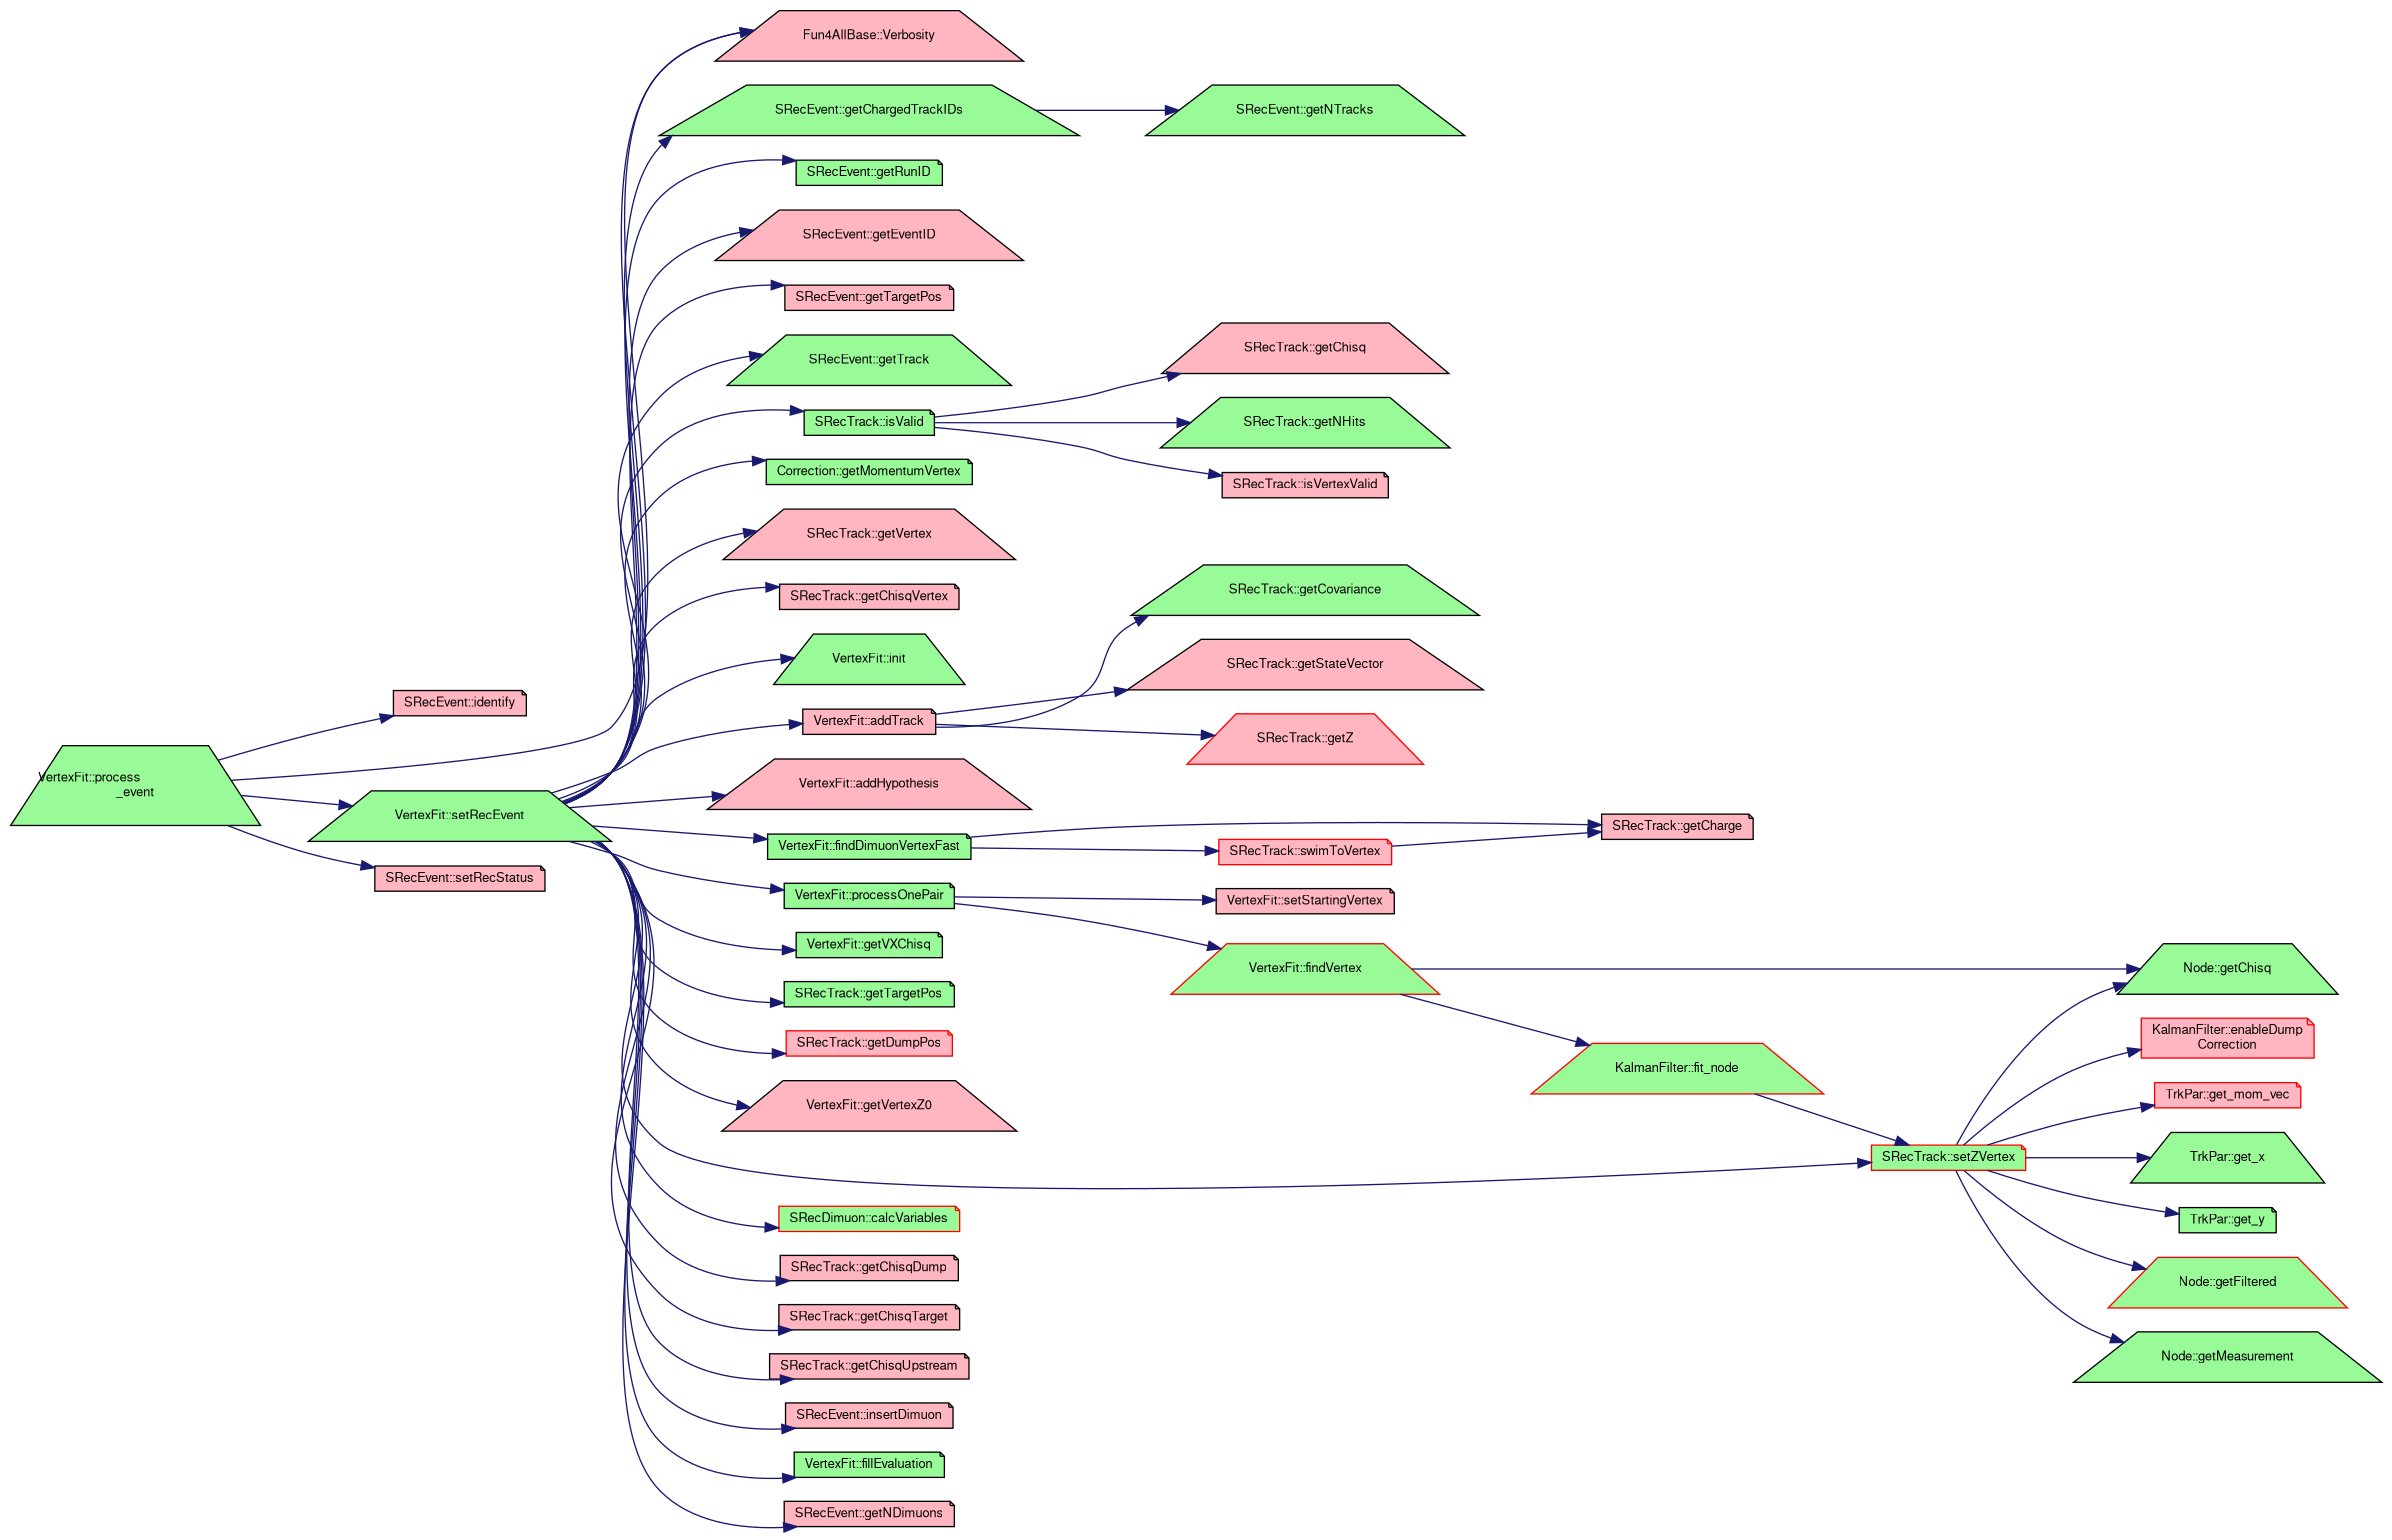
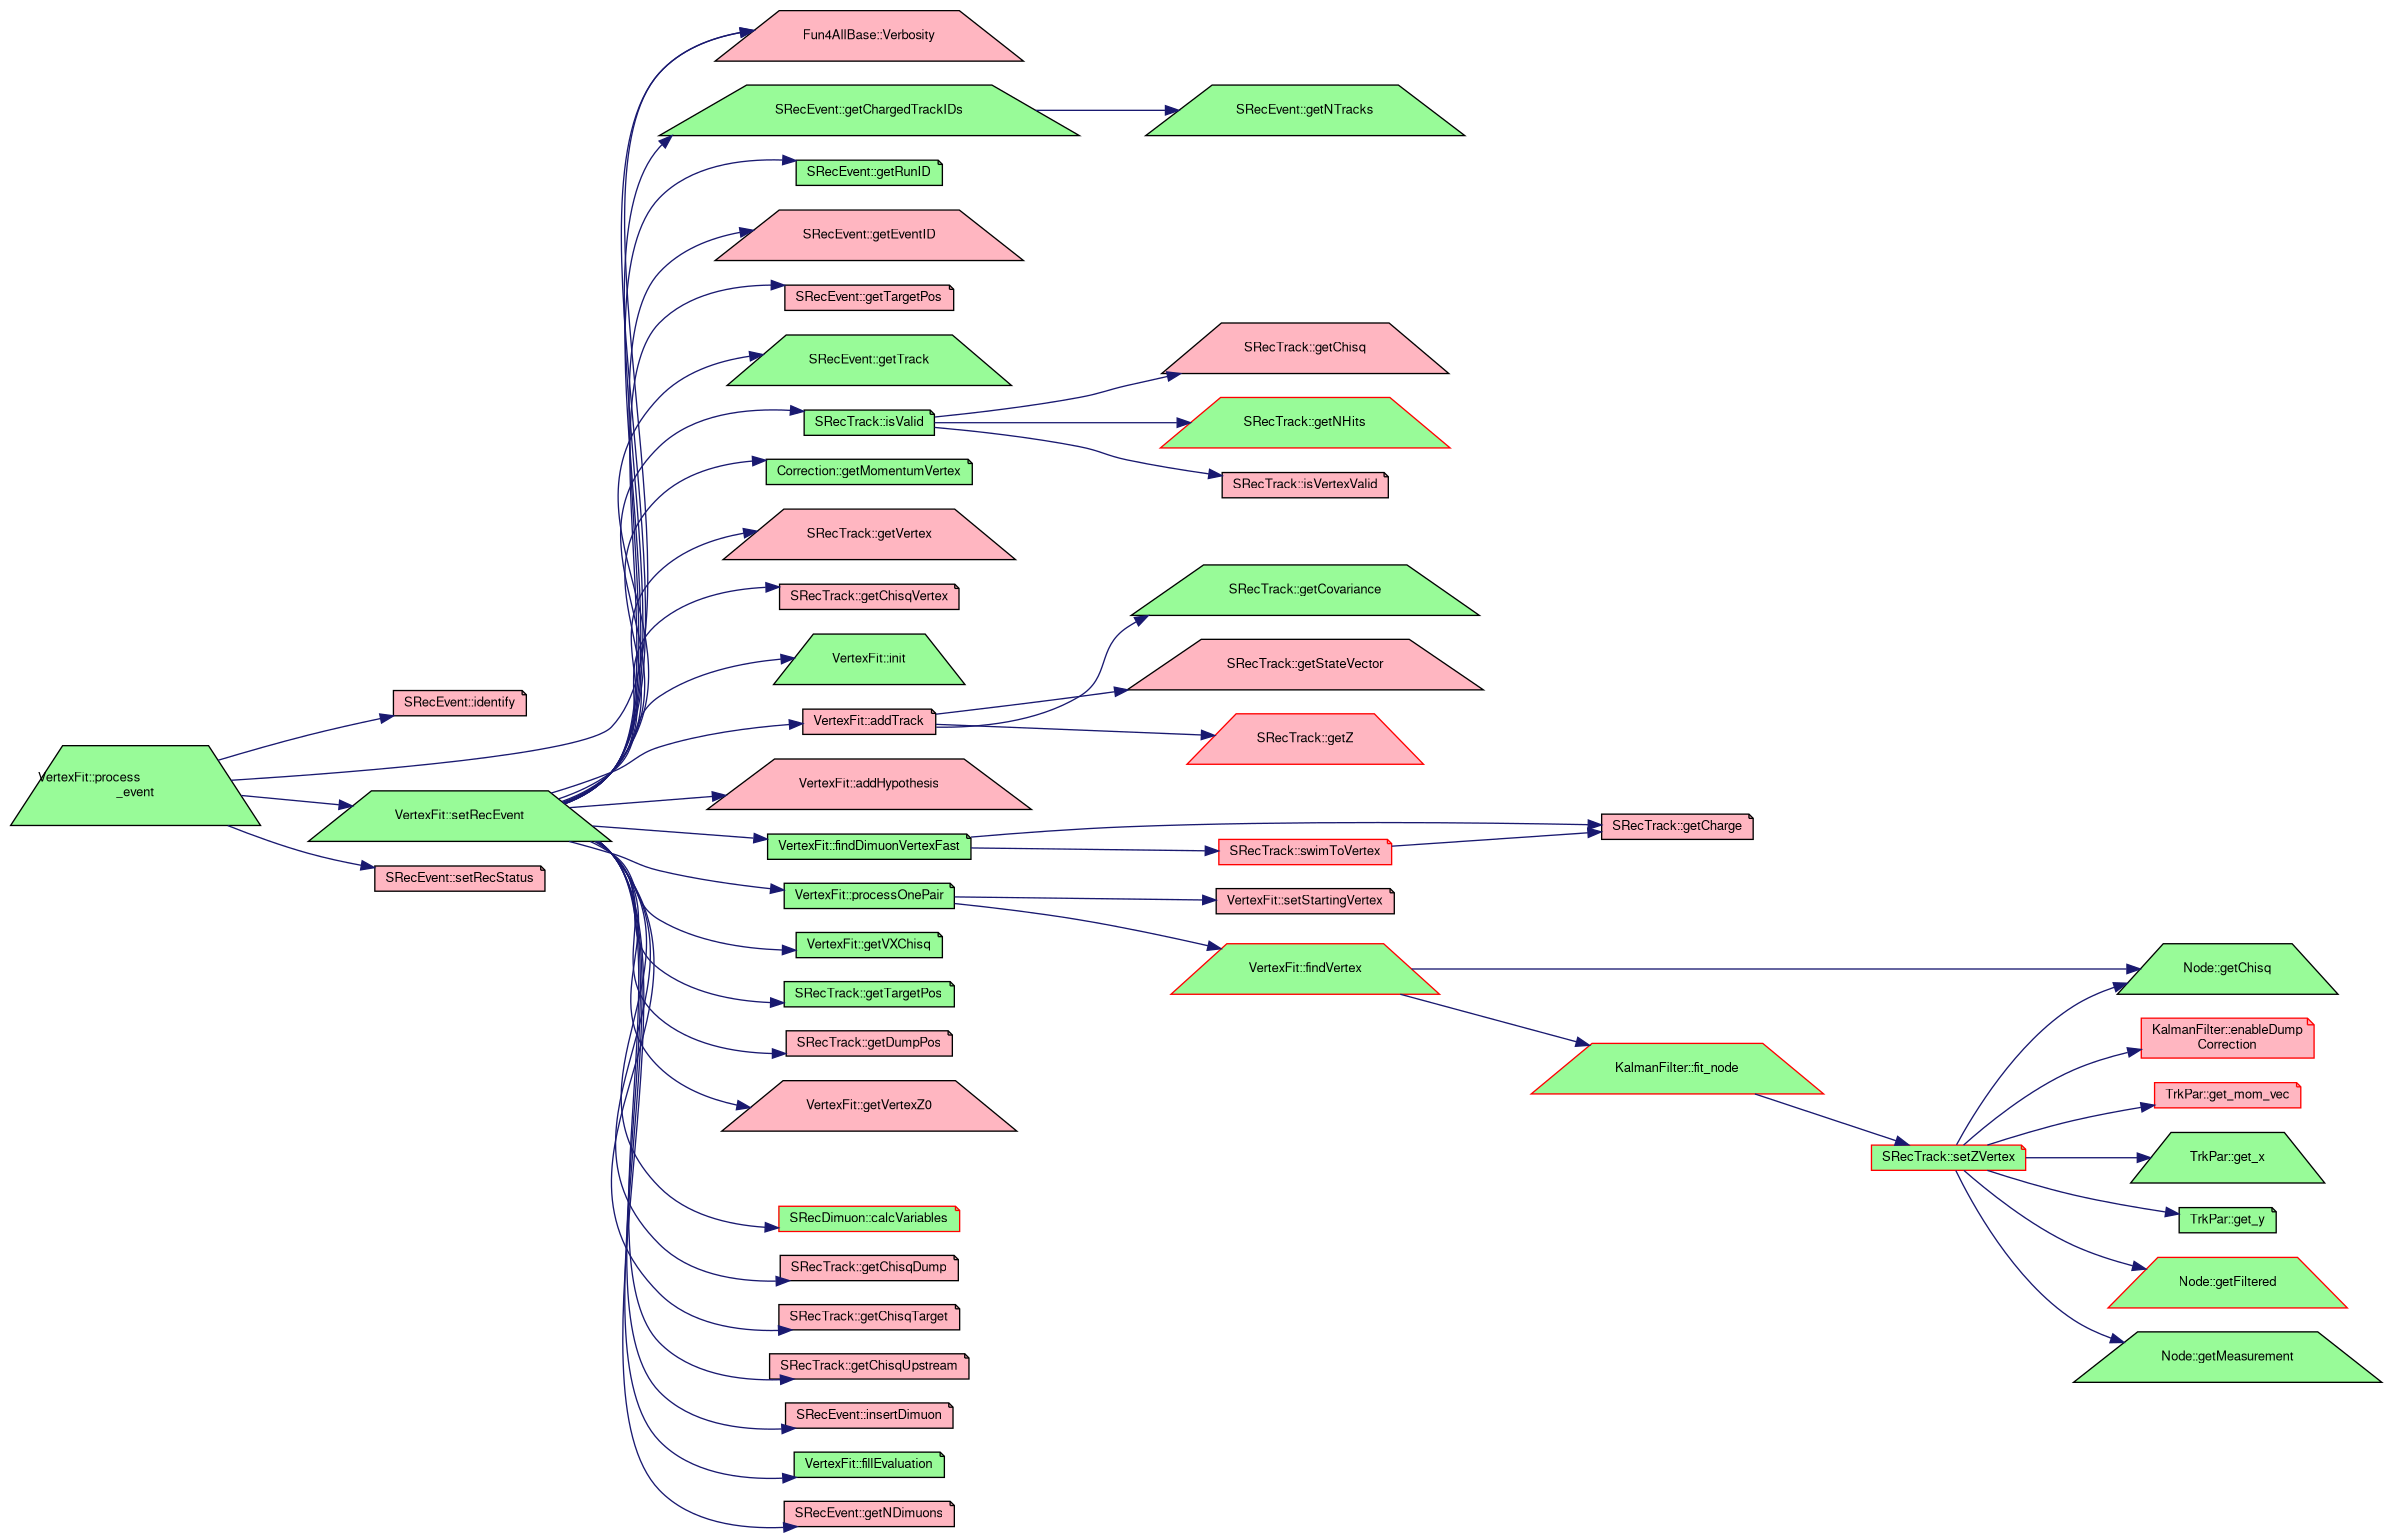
(1305, 423) -> (1305, 423)
(869, 1043) -> (869, 1043)
(1092, 1188) -> none
